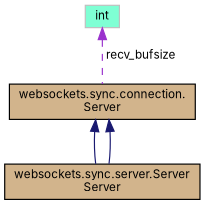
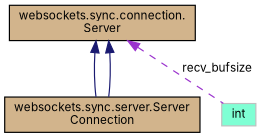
(102, 62) -> (181, 75)
(102, 182) -> (102, 115)
